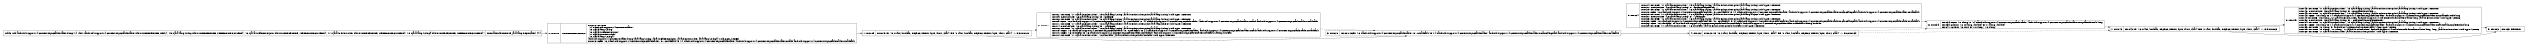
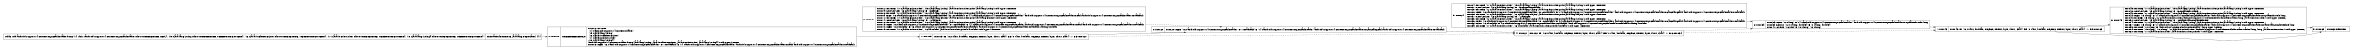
(1030, 30) -> (1301, 35)
